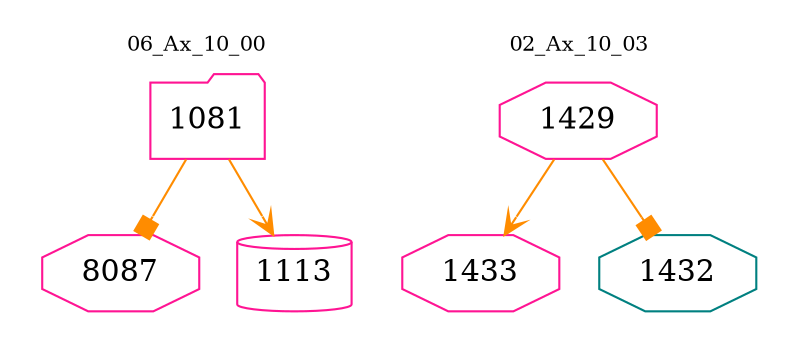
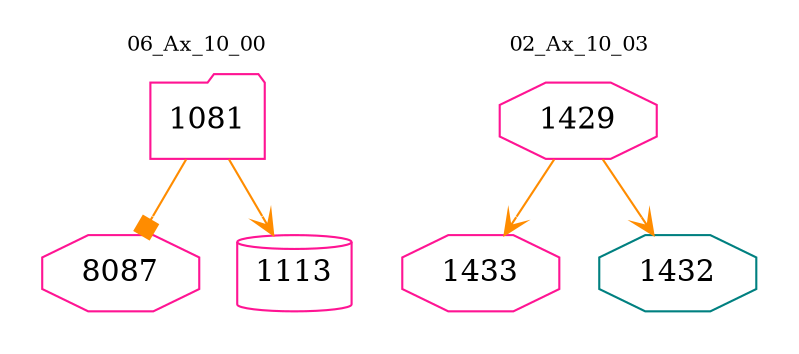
(622, 188) -> (622, 188)
